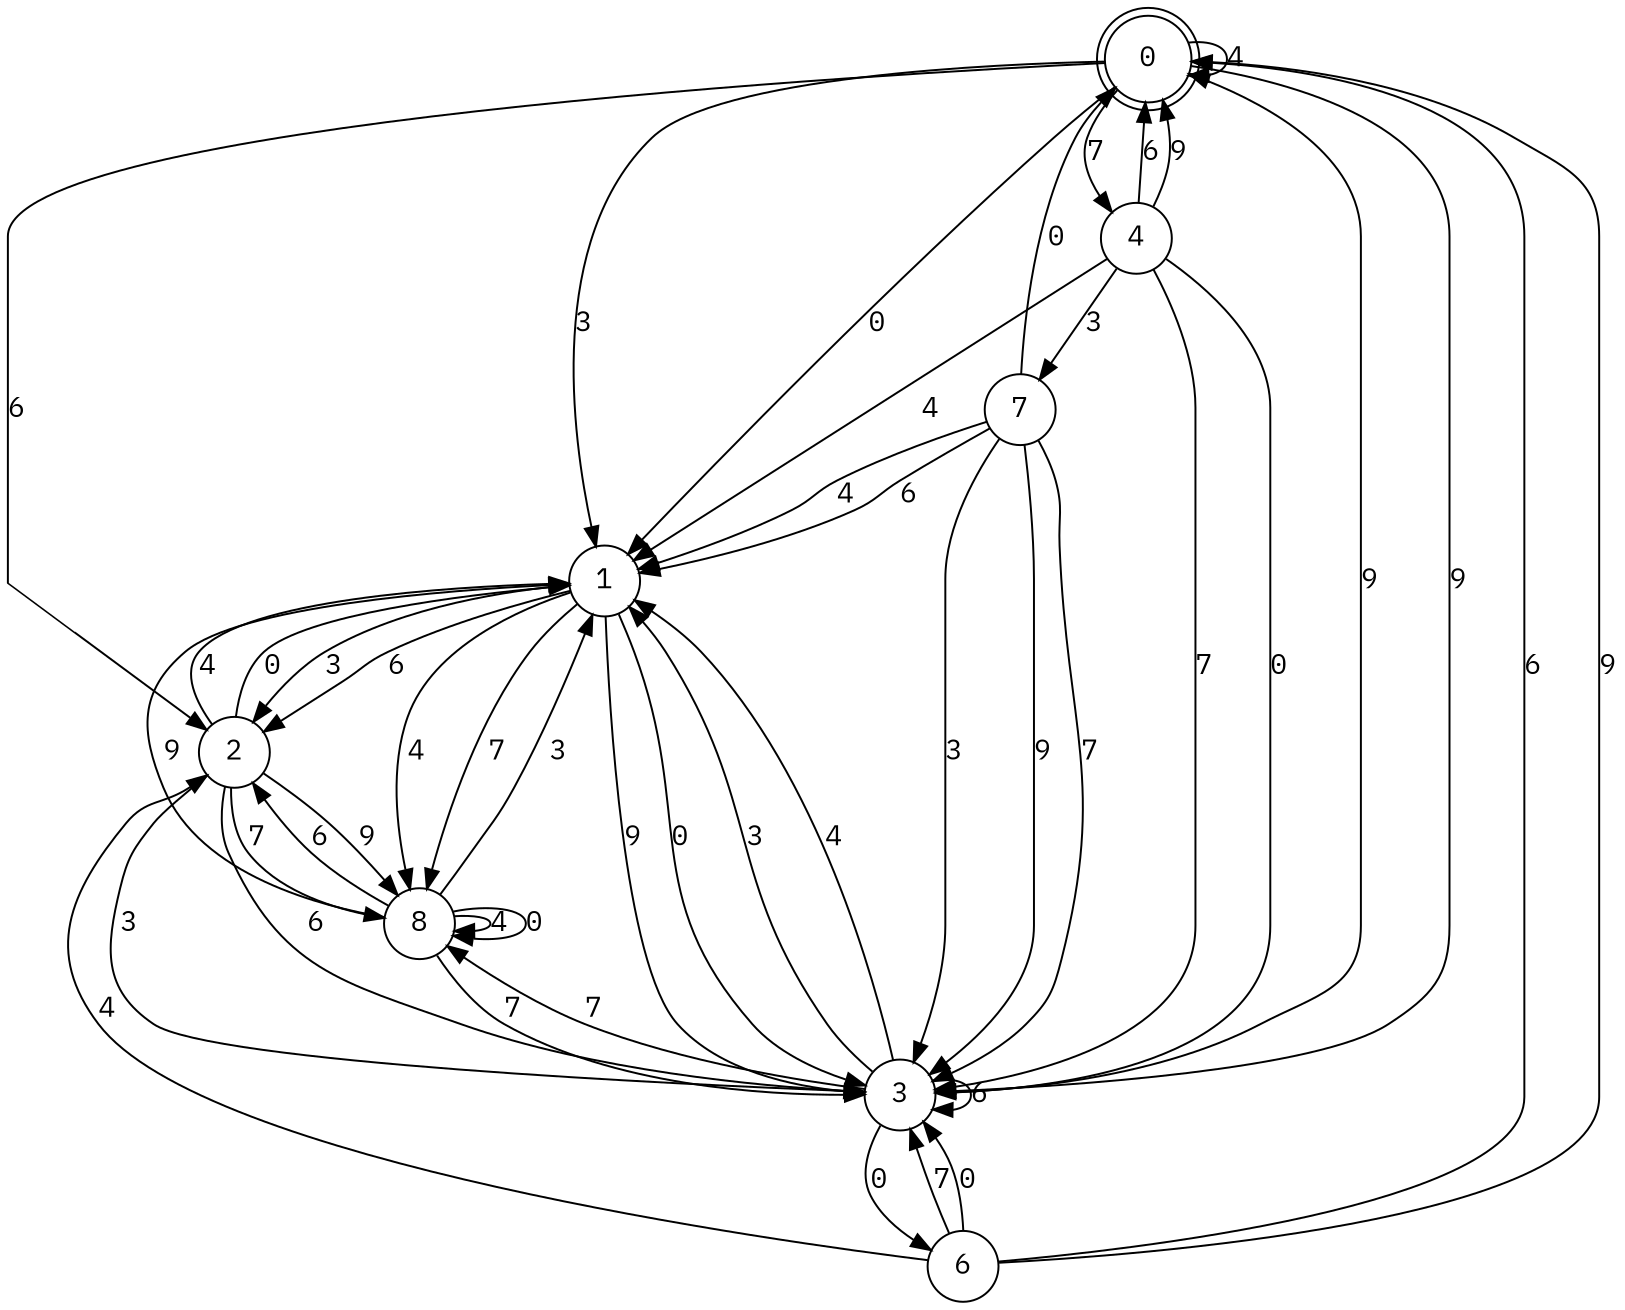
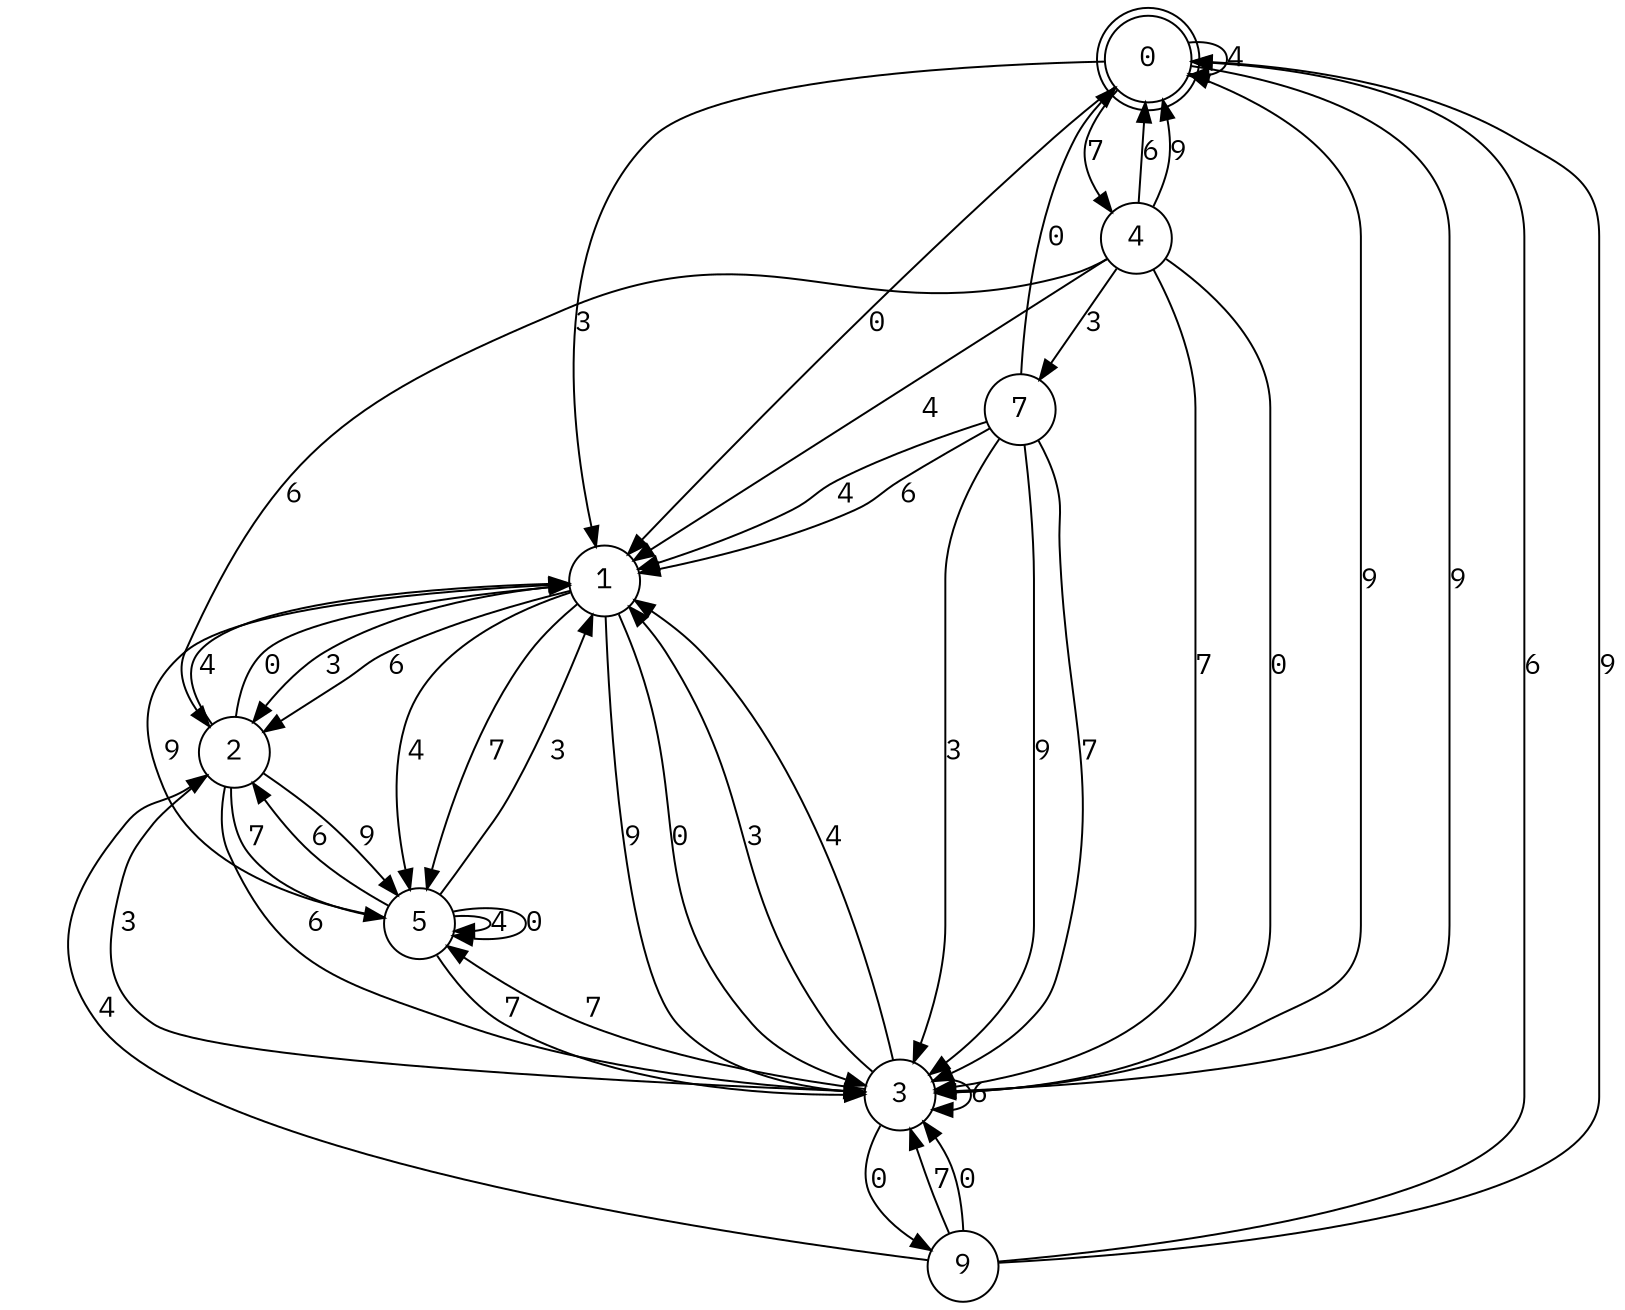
(260, 142) -> (547, 317)
(419, 924) -> (419, 924)
(963, 1266) -> (963, 1266)
